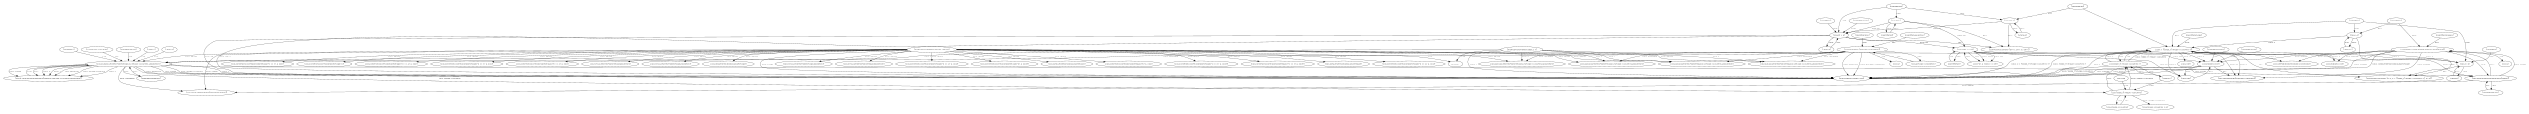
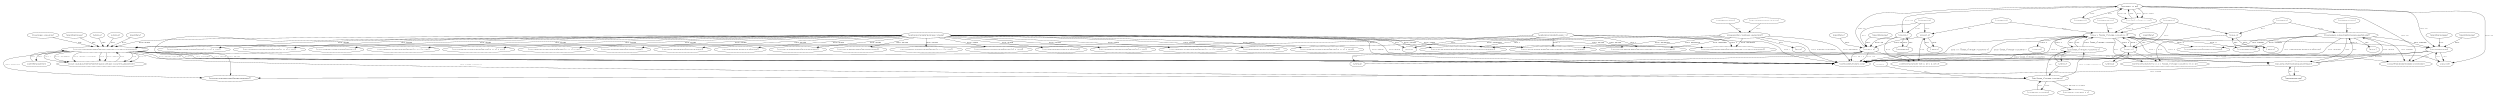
(1937, 28) -> (2004, 10)
(1862, 35) -> (1764, 21)
(2270, 41) -> (2125, 28)
(1923, 64) -> none
